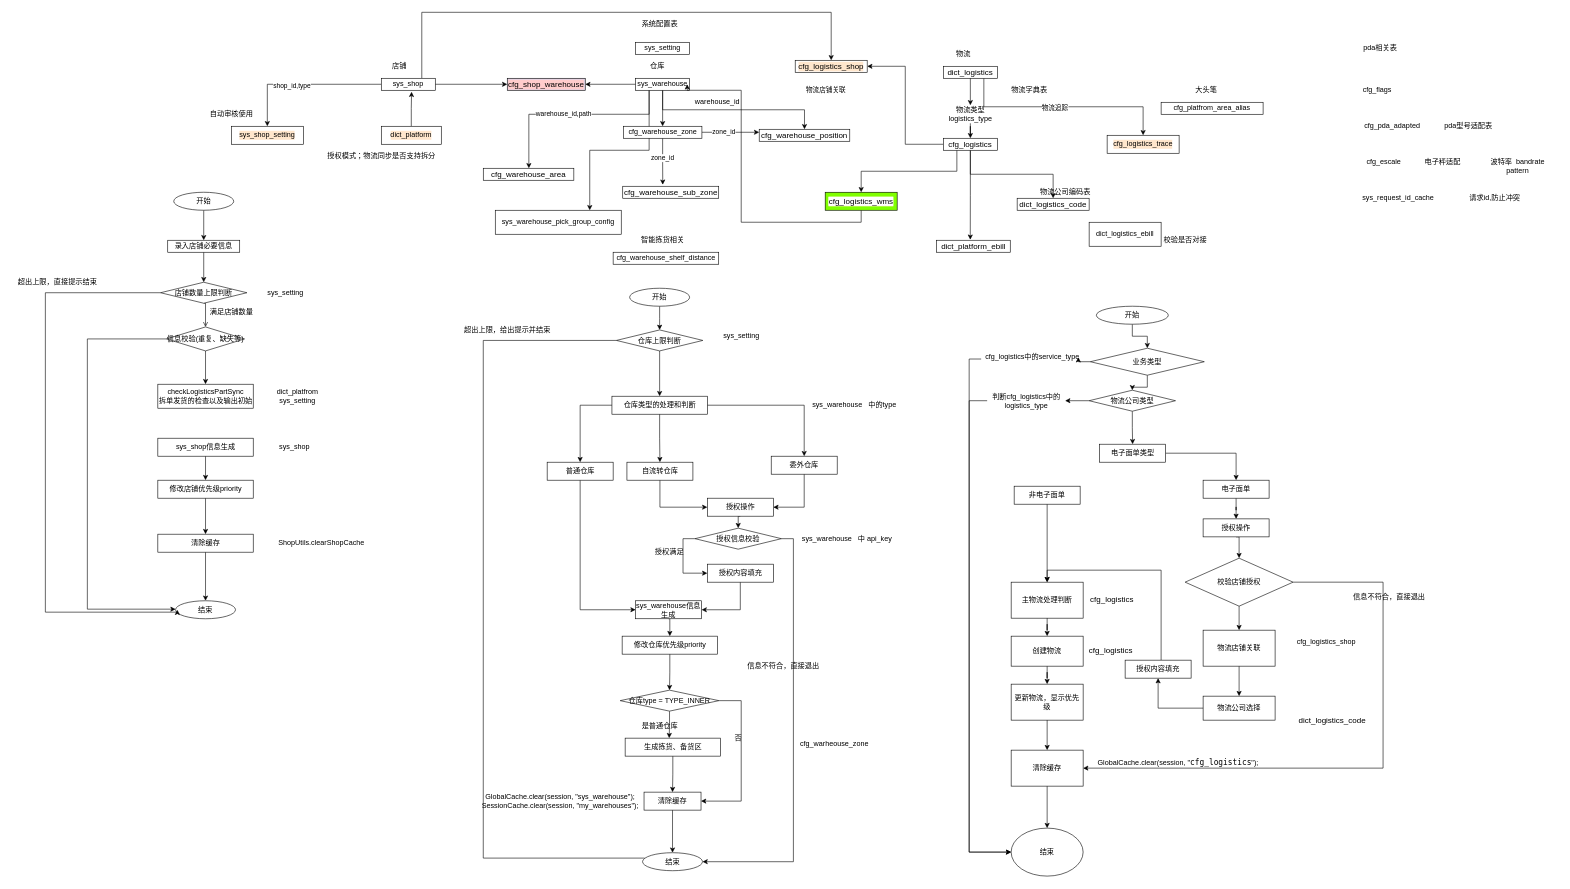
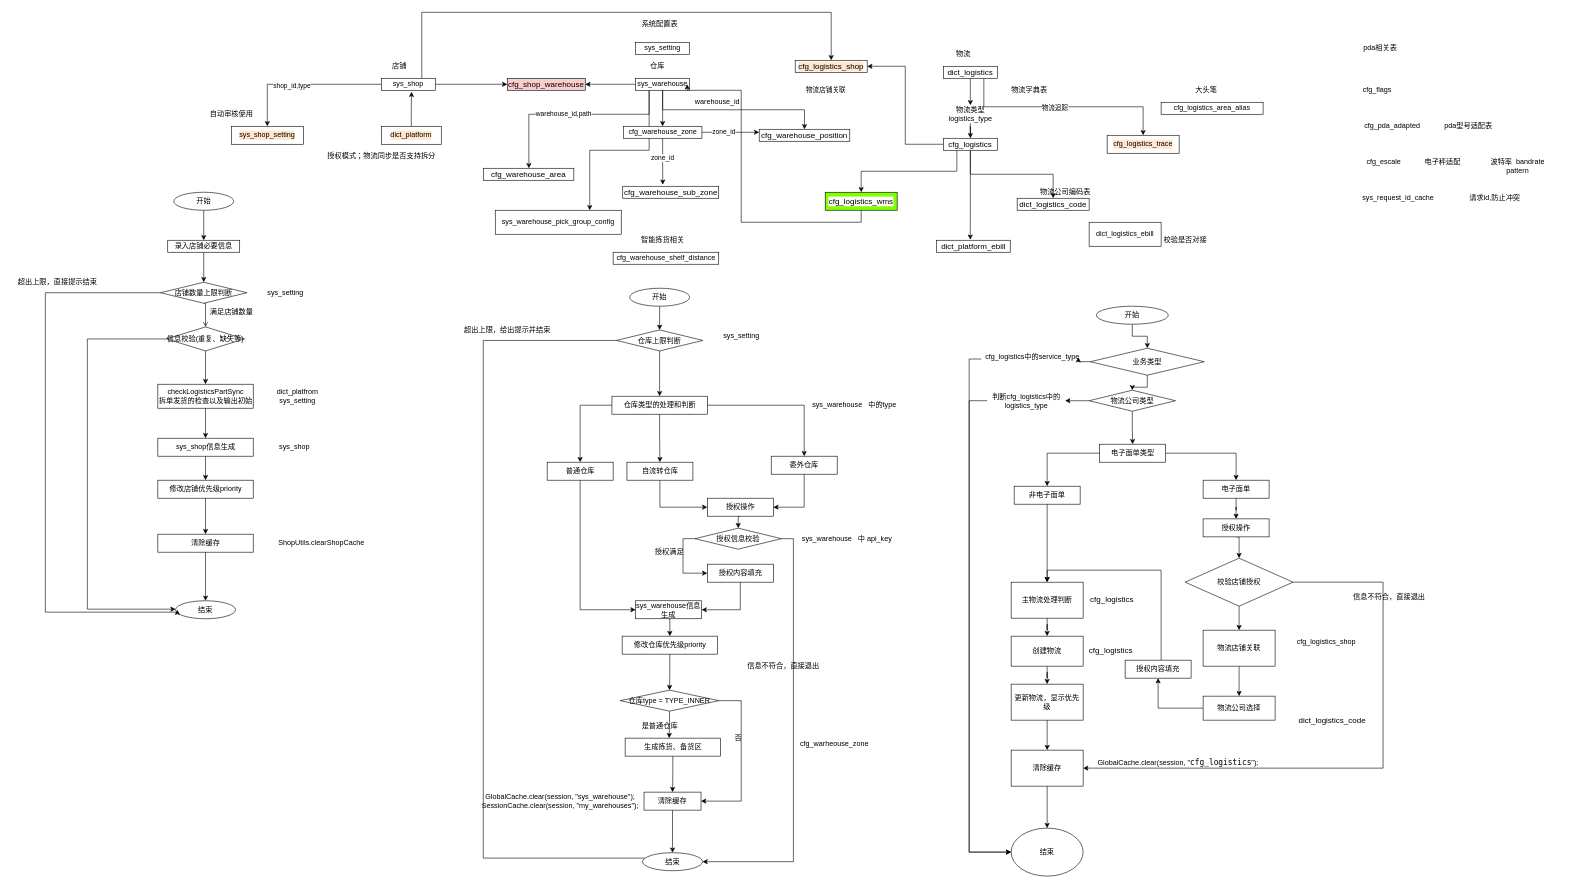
(1212, 108) -> (1212, 108)
none -> (206, 421)
none -> (1047, 453)
